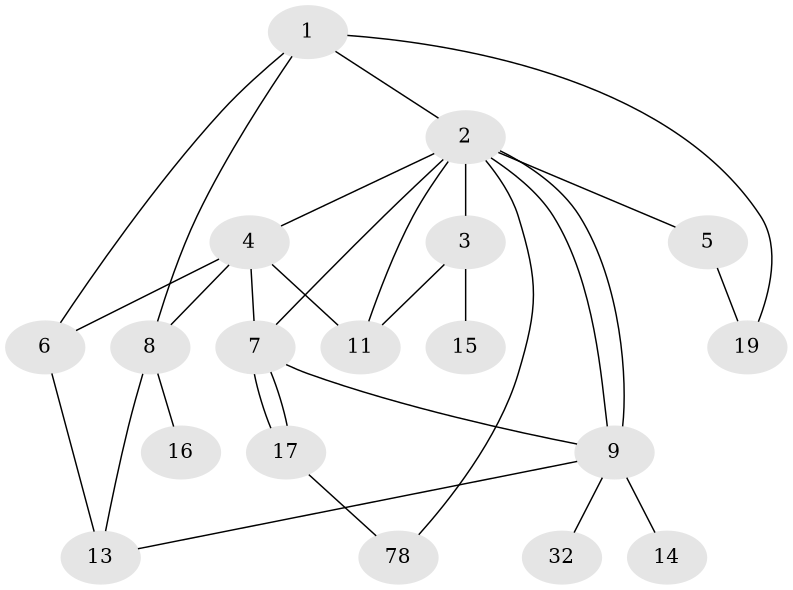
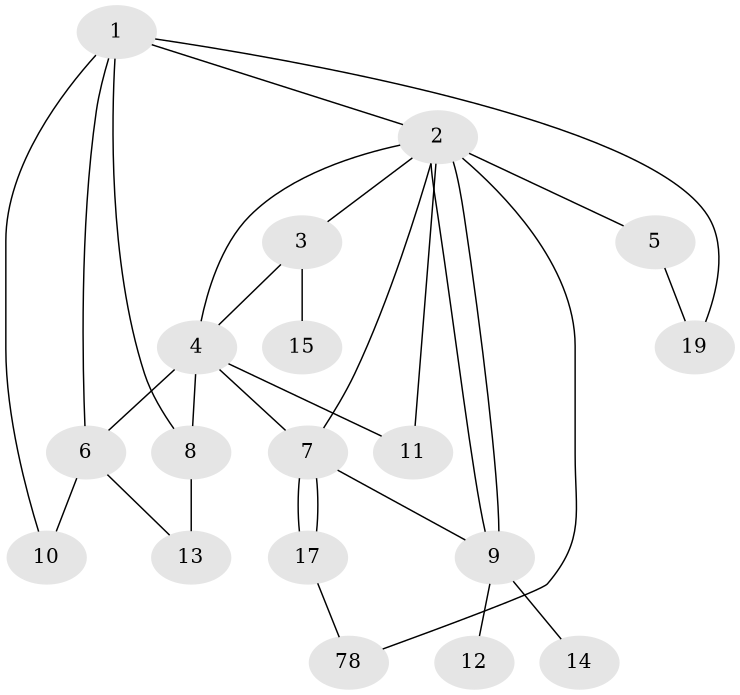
(413, 295) -> (250, 295)
(181, 453) -> none
(358, 505) -> none
none -> (47, 558)
(562, 558) -> (474, 663)
